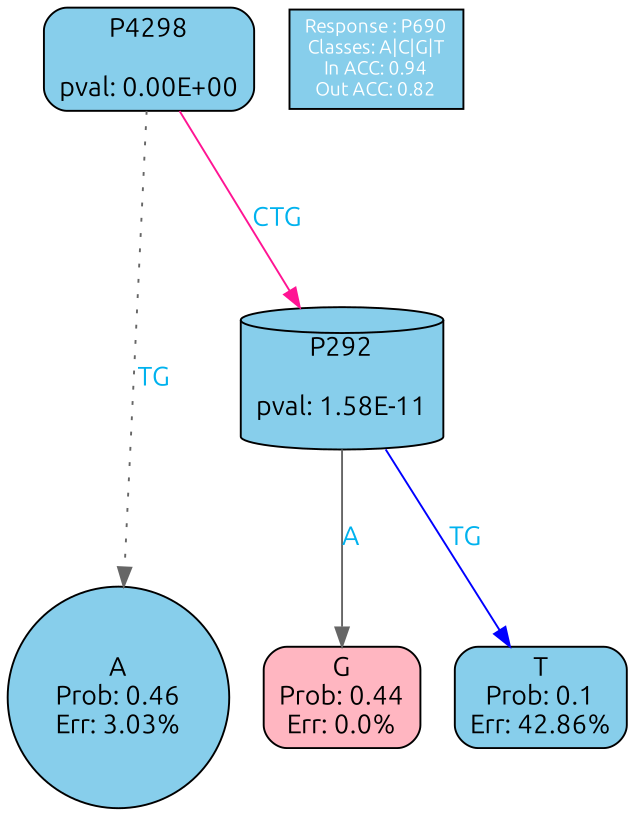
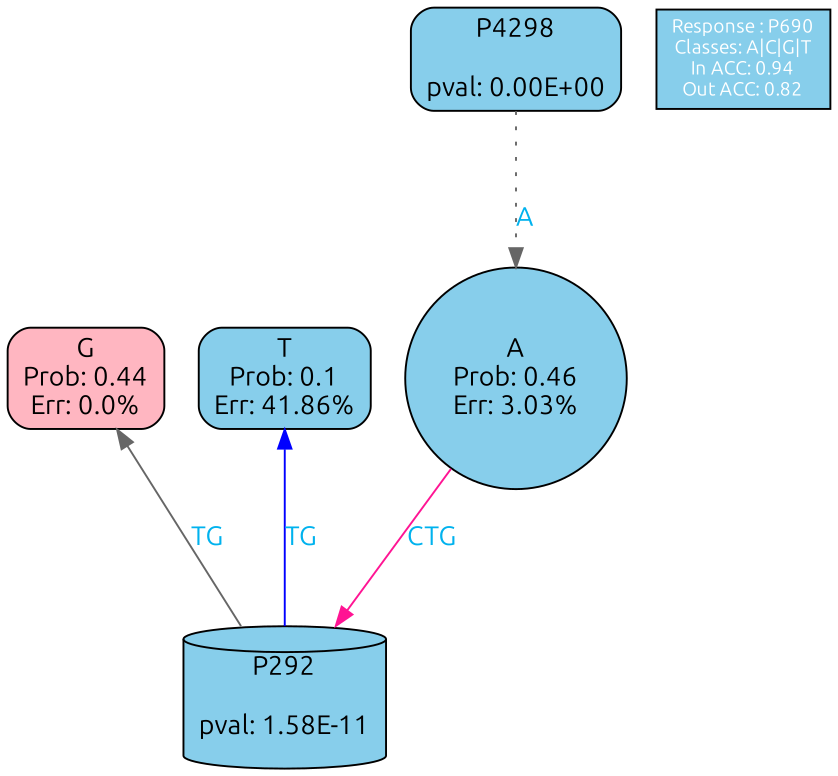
(235, 201) -> (399, 540)
(154, 378) -> (526, 219)
(352, 538) -> (207, 538)
(541, 697) -> (285, 378)
